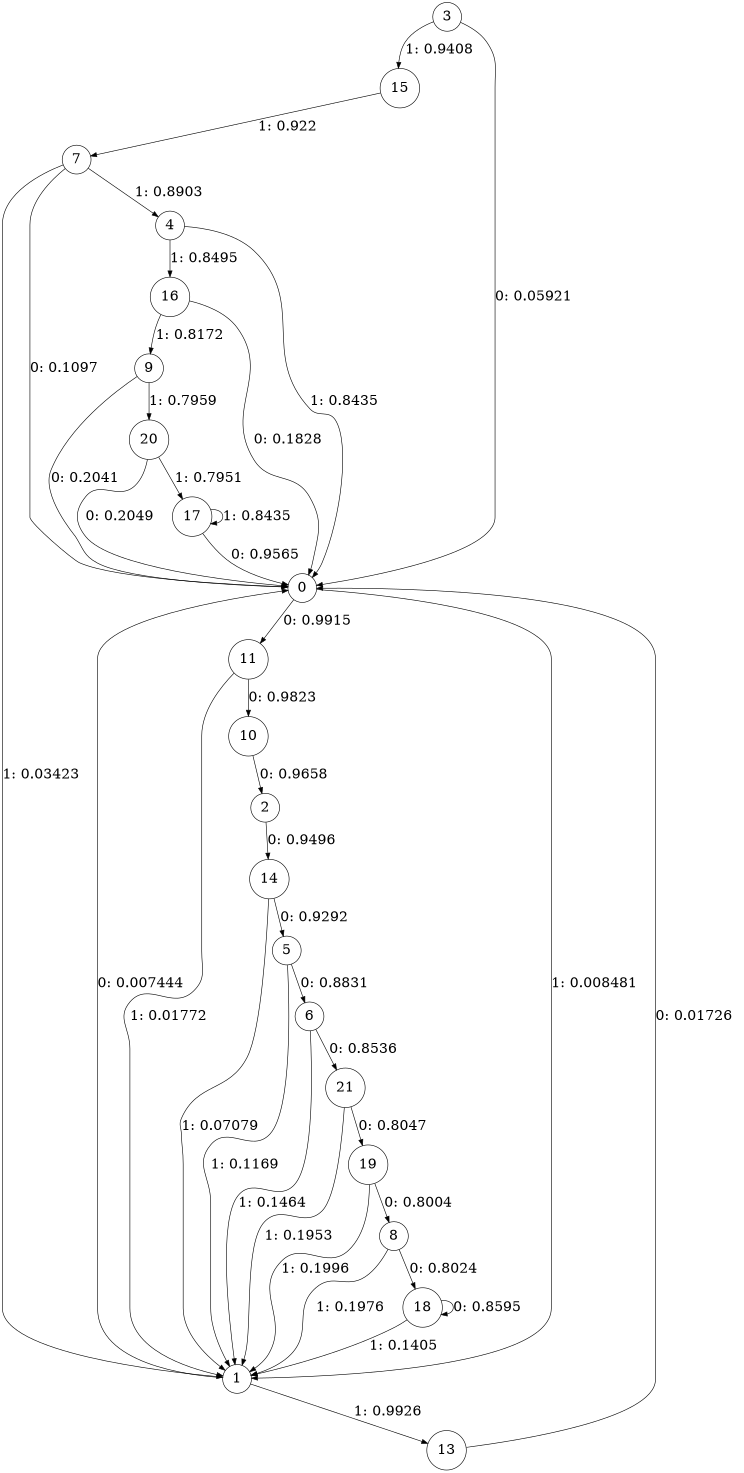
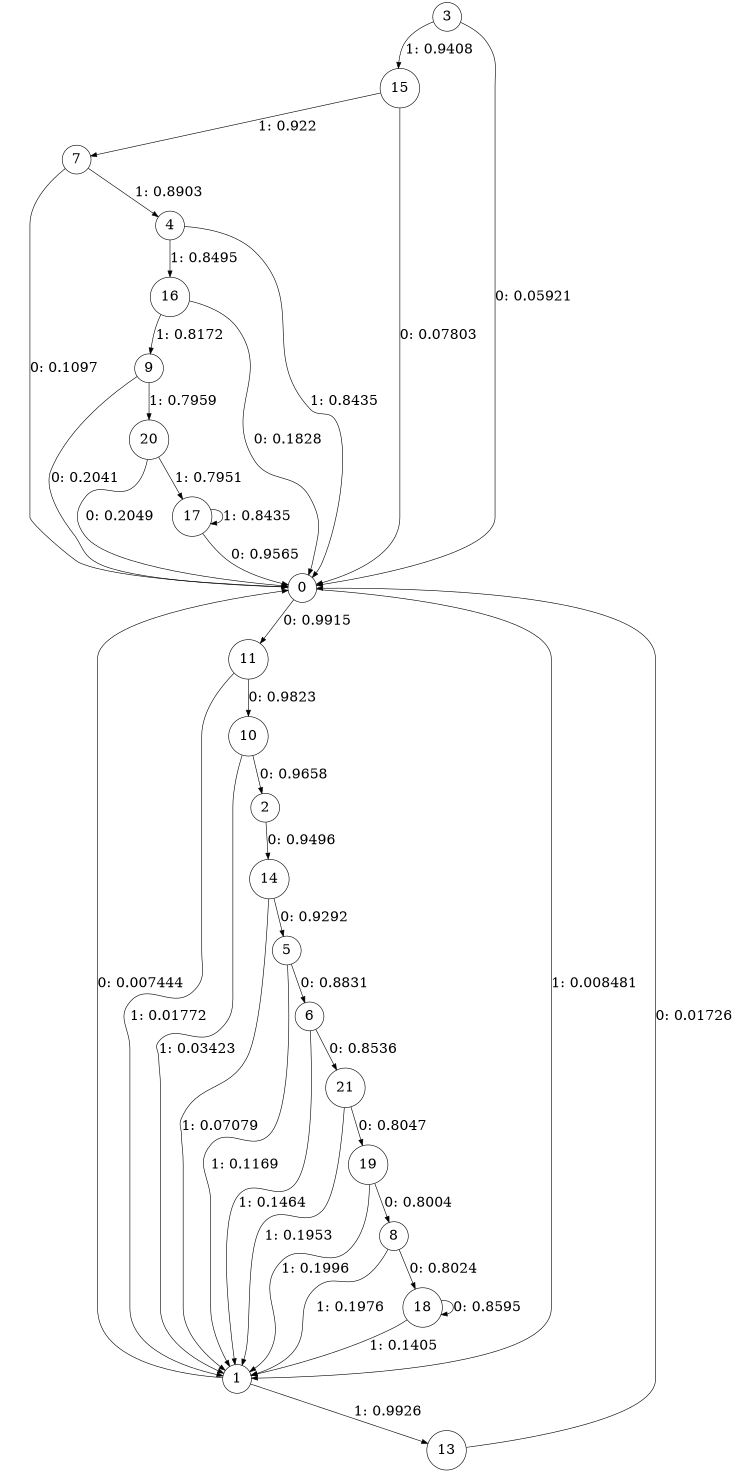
none -> (400, 367)
(2, 838) -> (157, 1047)
